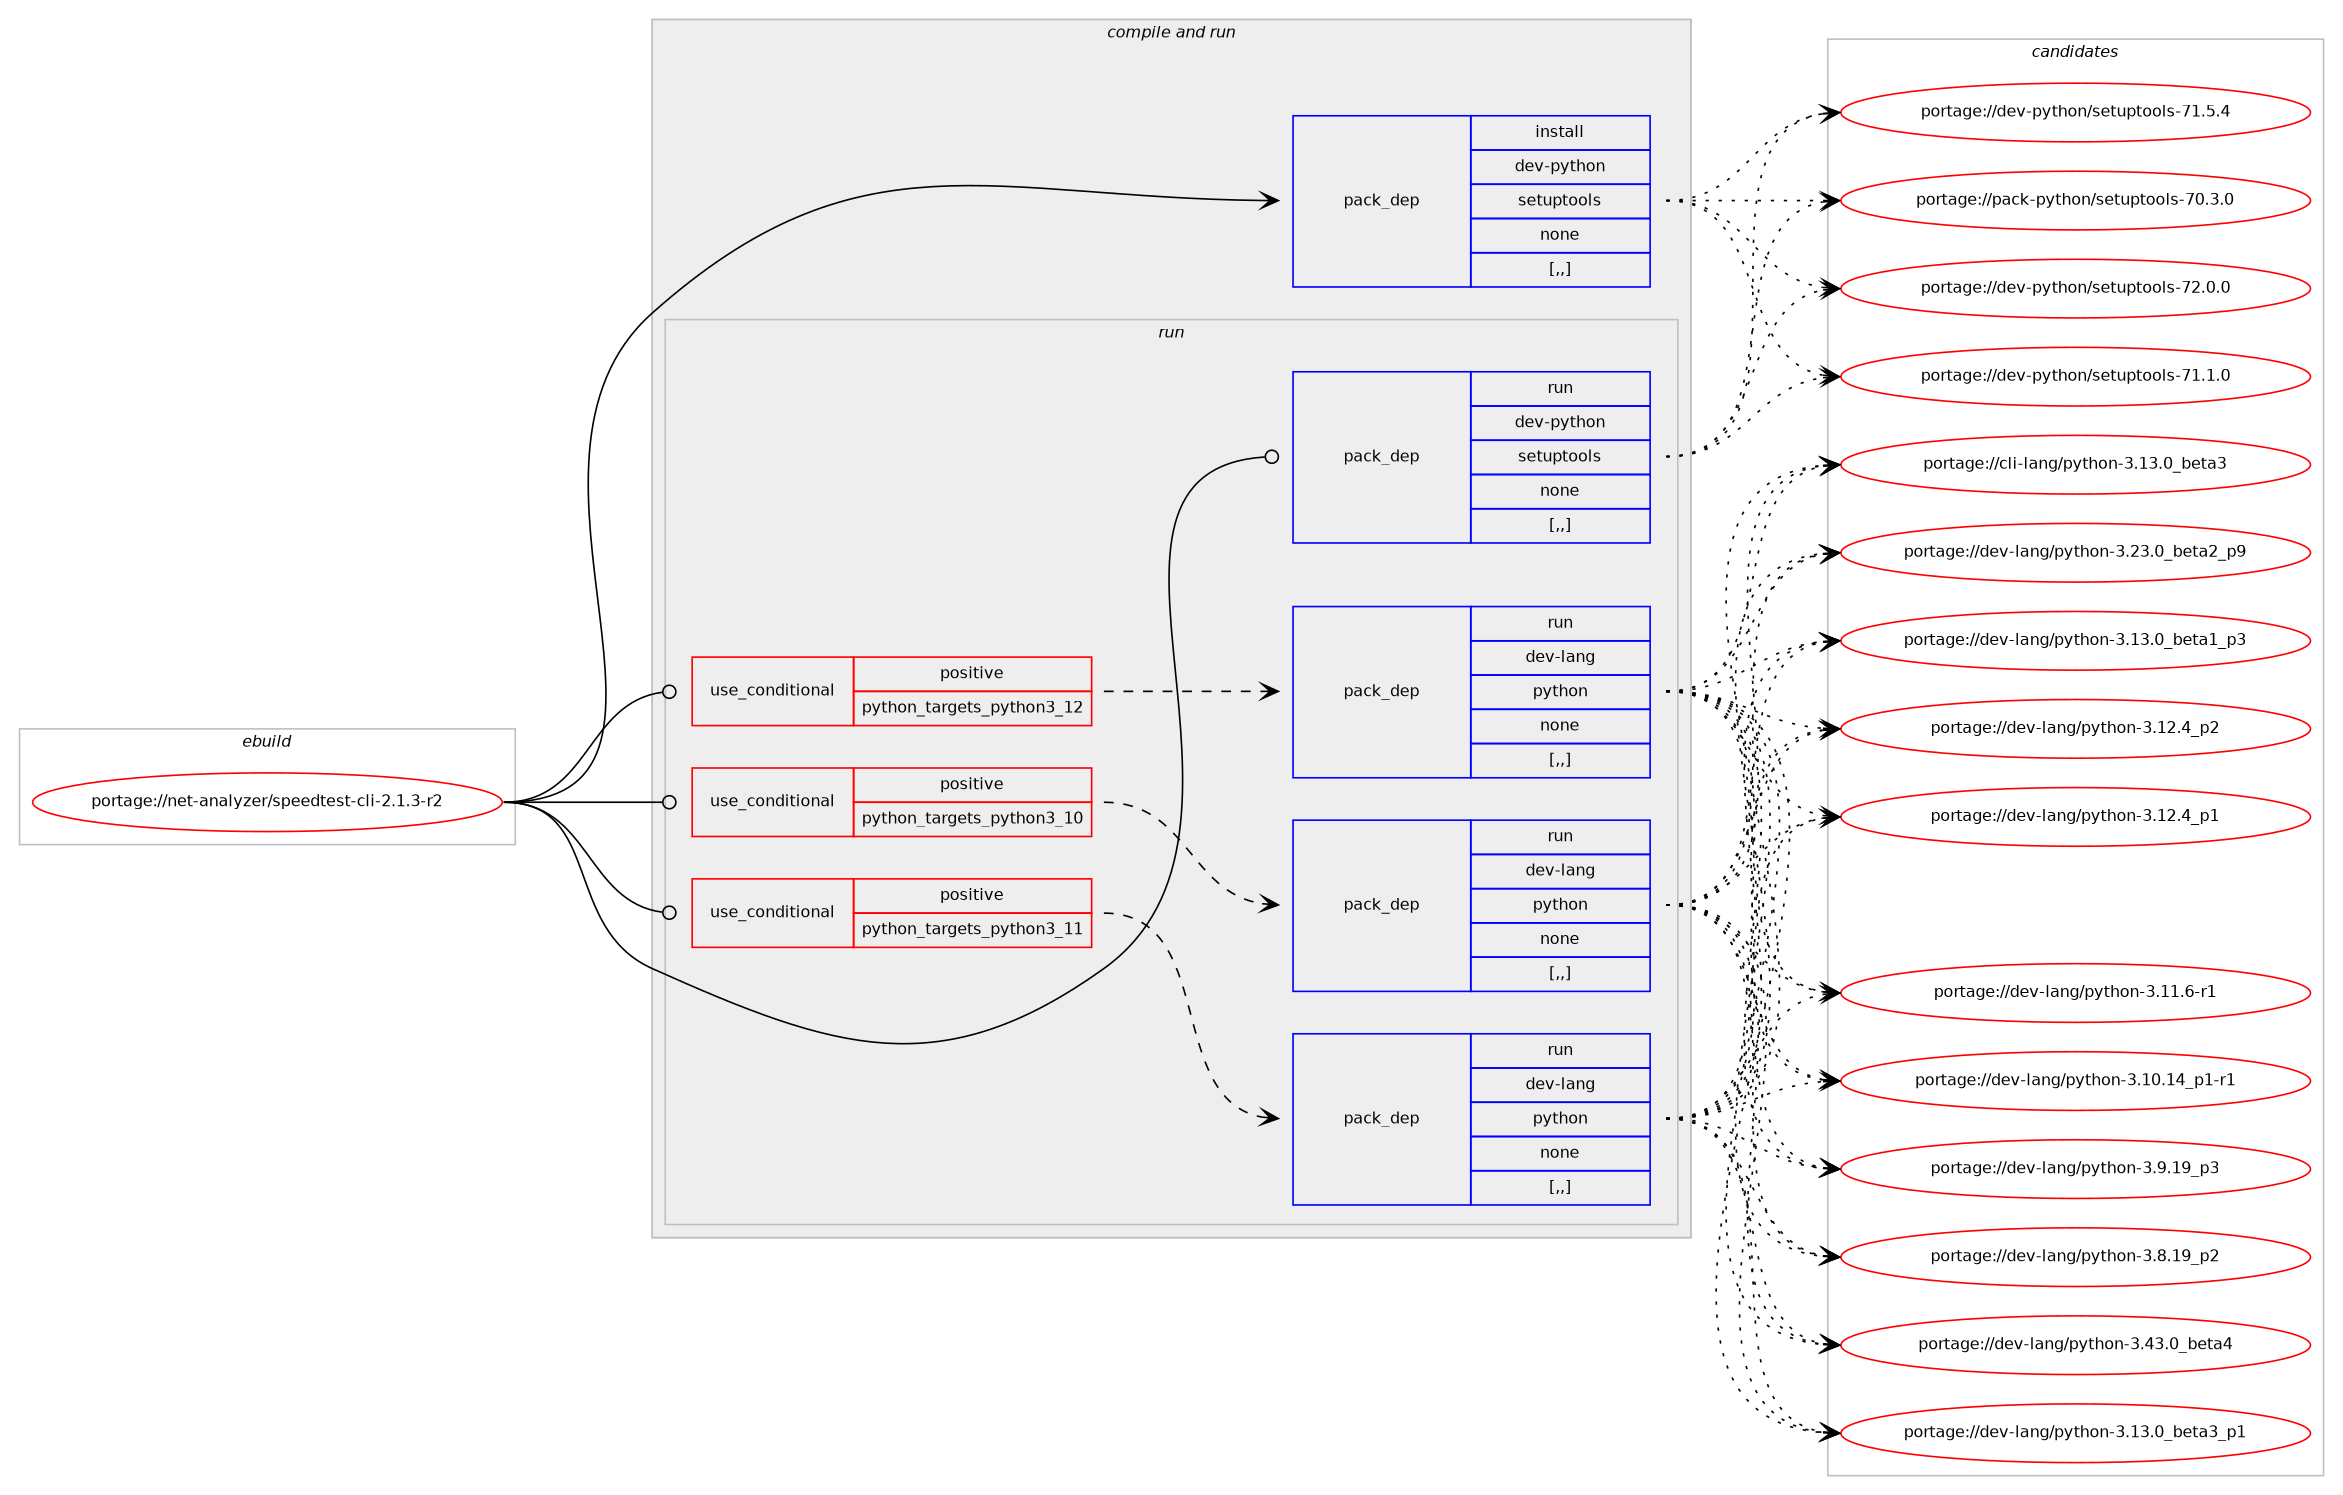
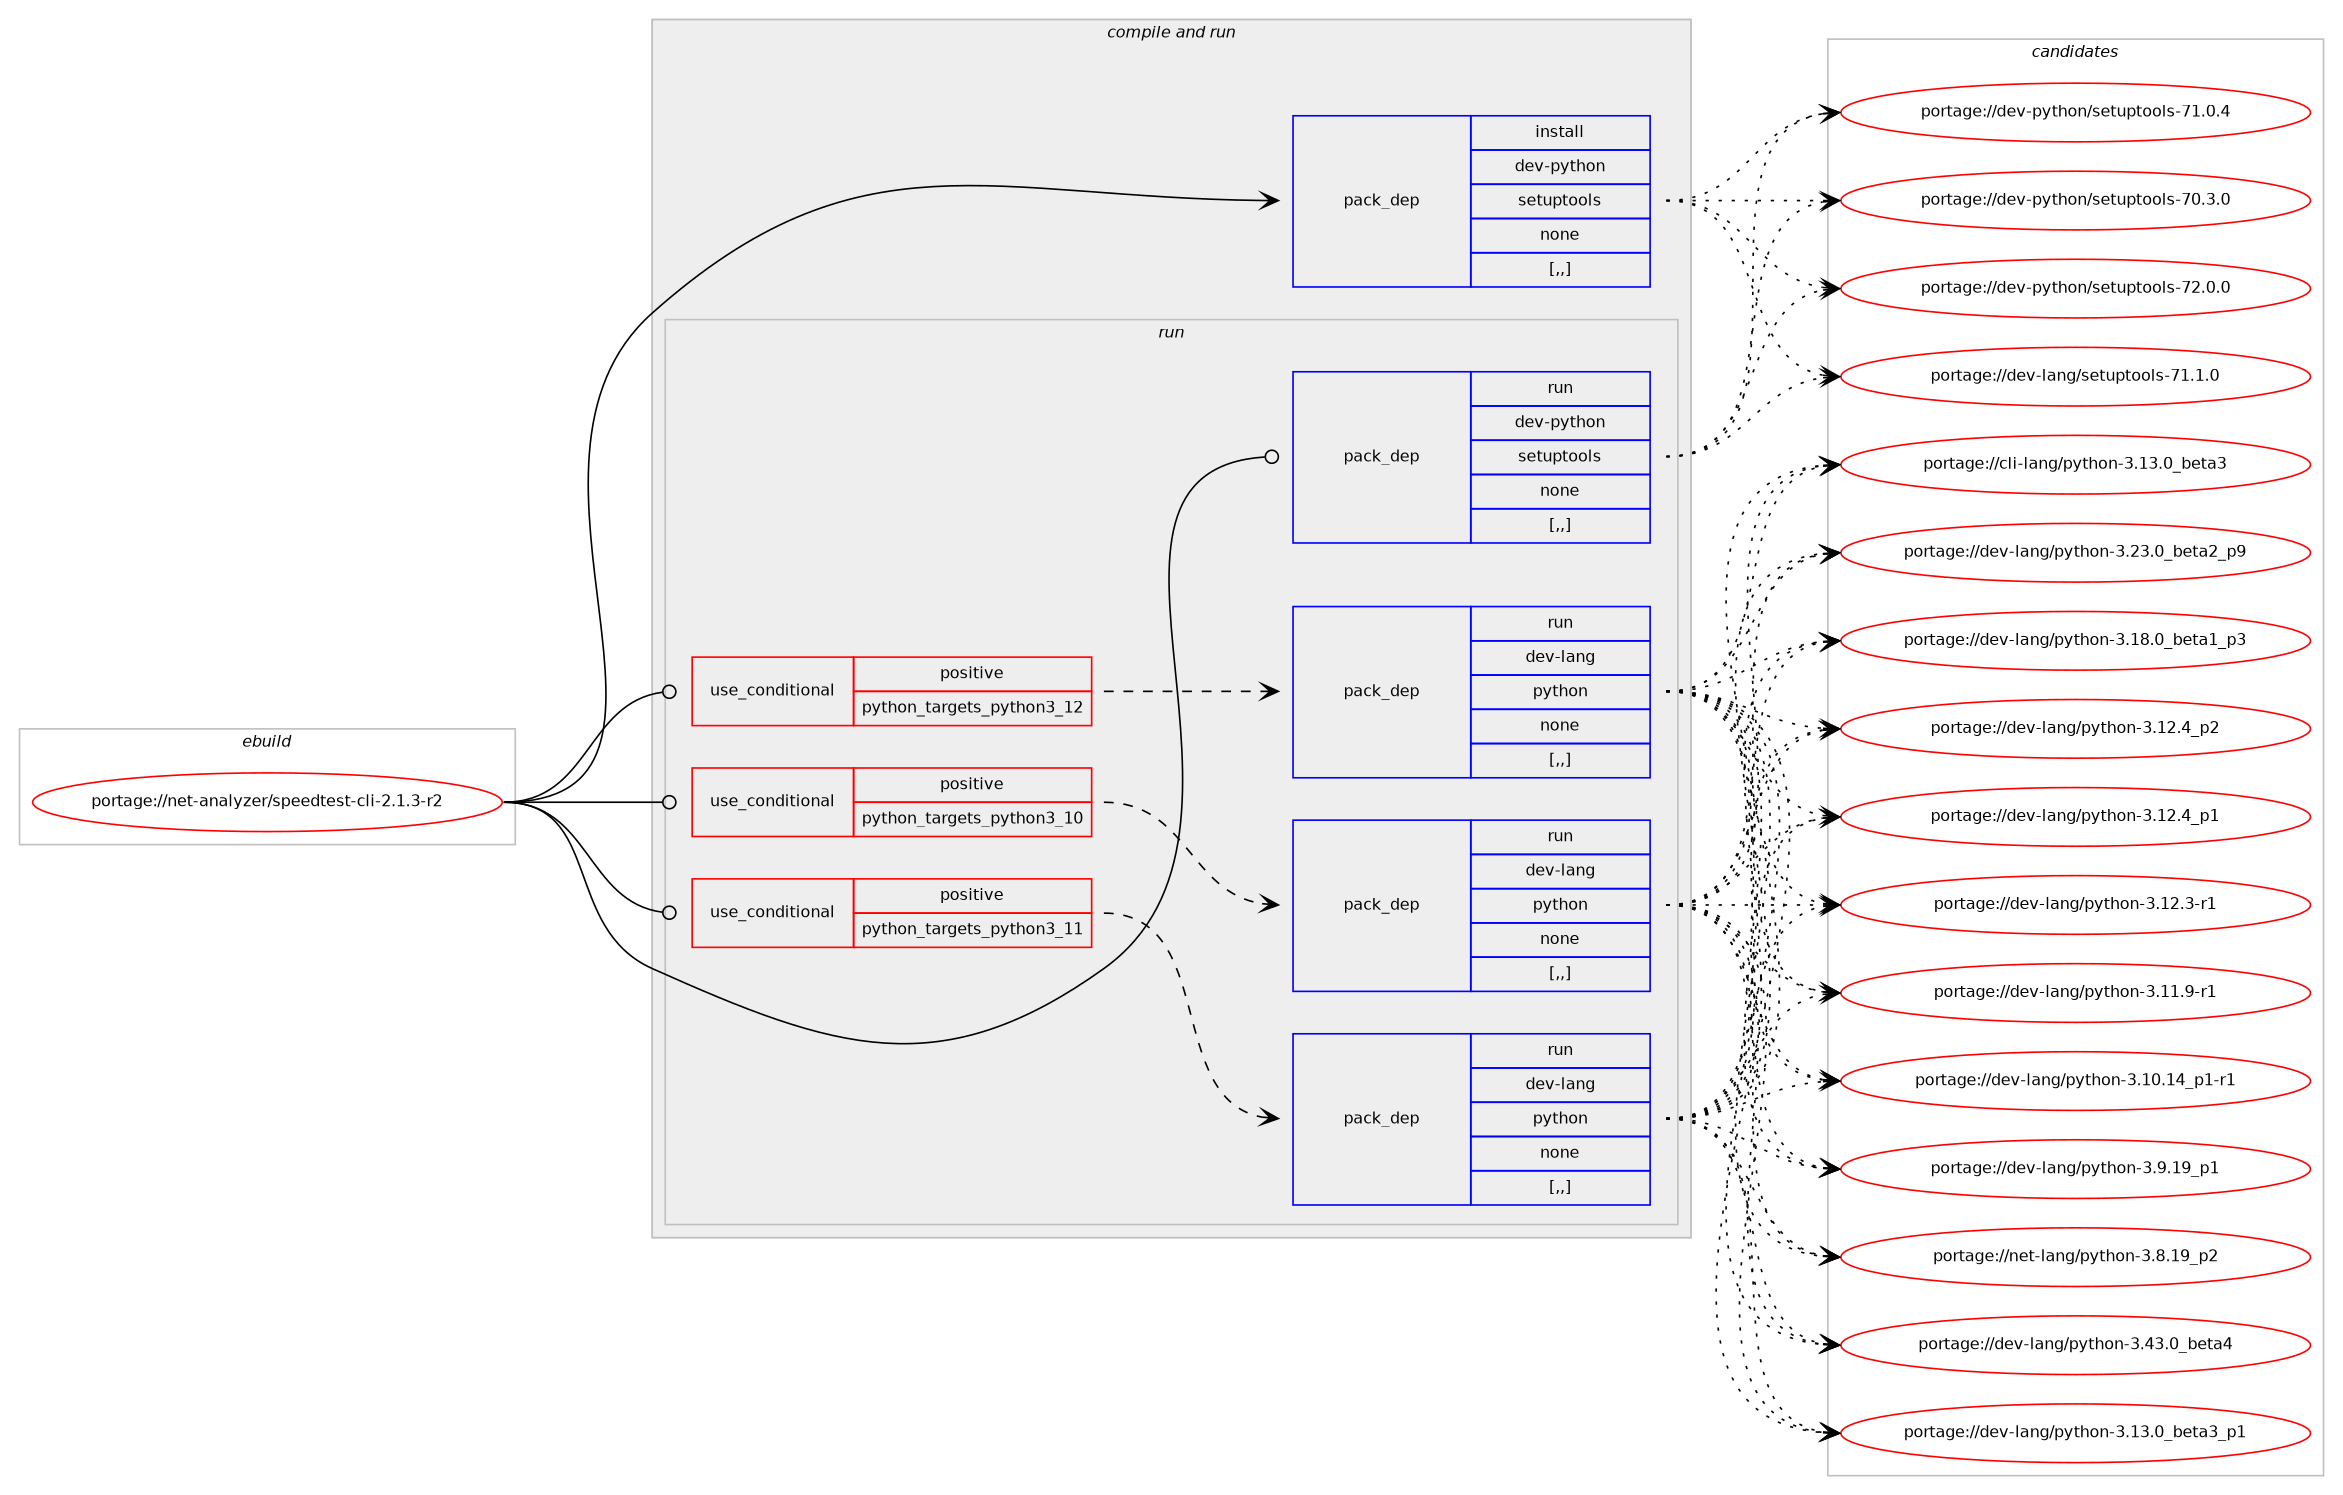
(2076, 113) -> (2076, 113)
(2076, 201) -> (2076, 201)
(2076, 377) -> (2076, 377)
(2076, 641) -> (2076, 641)
none -> (2076, 905)
(2076, 993) -> (2076, 993)
(2076, 1169) -> (2076, 1169)
(2076, 1257) -> (2076, 1257)
